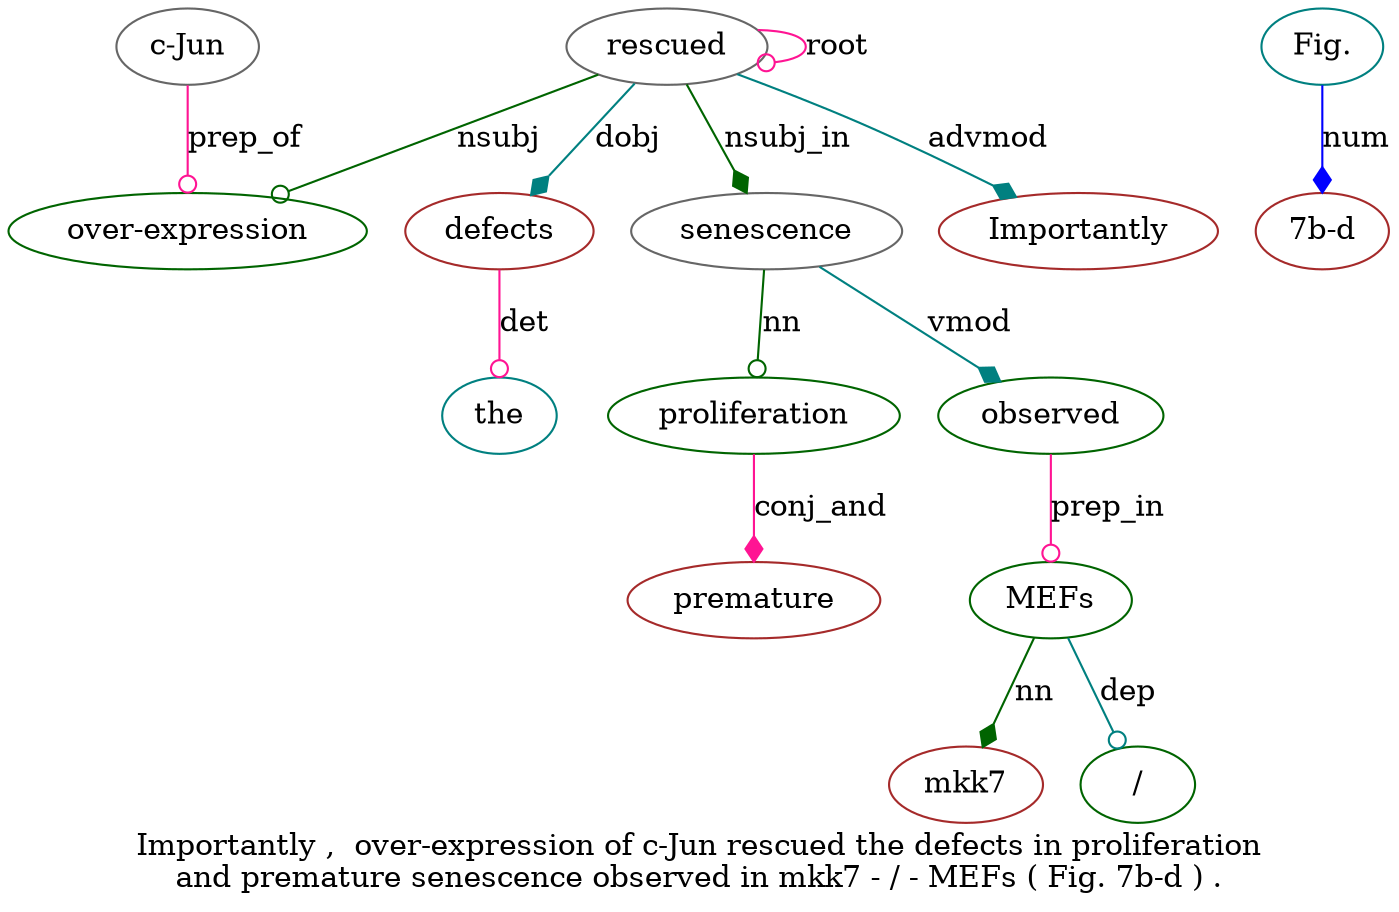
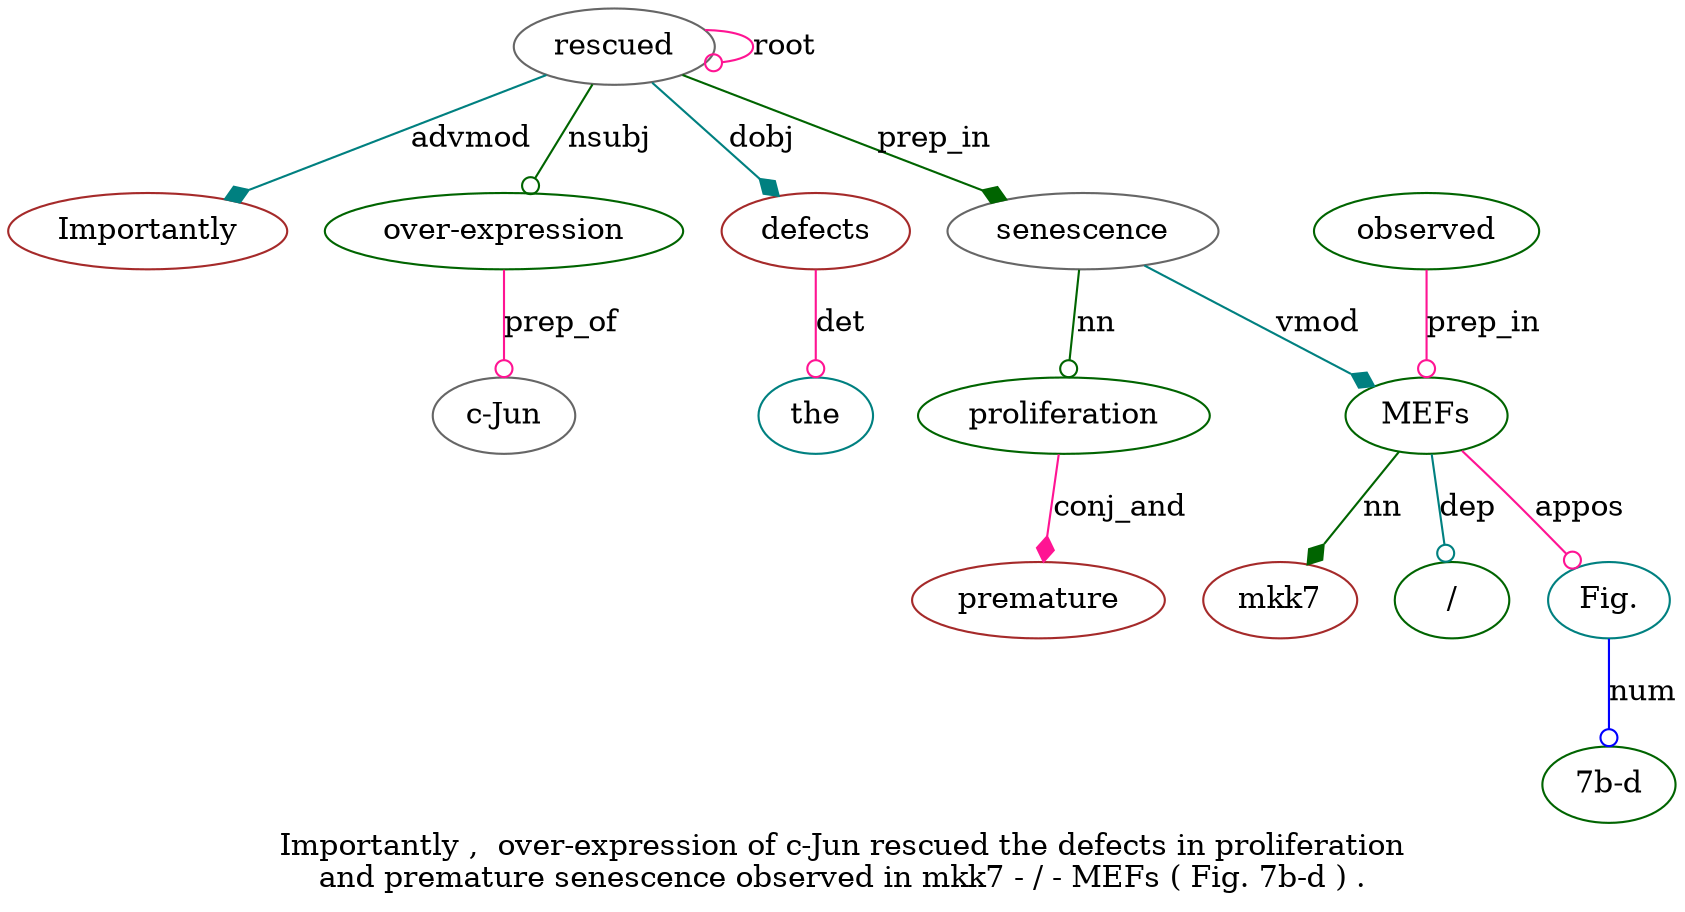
(1322, 126) -> (1609, 684)
(188, 130) -> (504, 315)
(788, 139) -> (935, 139)
(1322, 231) -> (1609, 785)
(899, 317) -> (1248, 320)
none -> (1515, 502)
